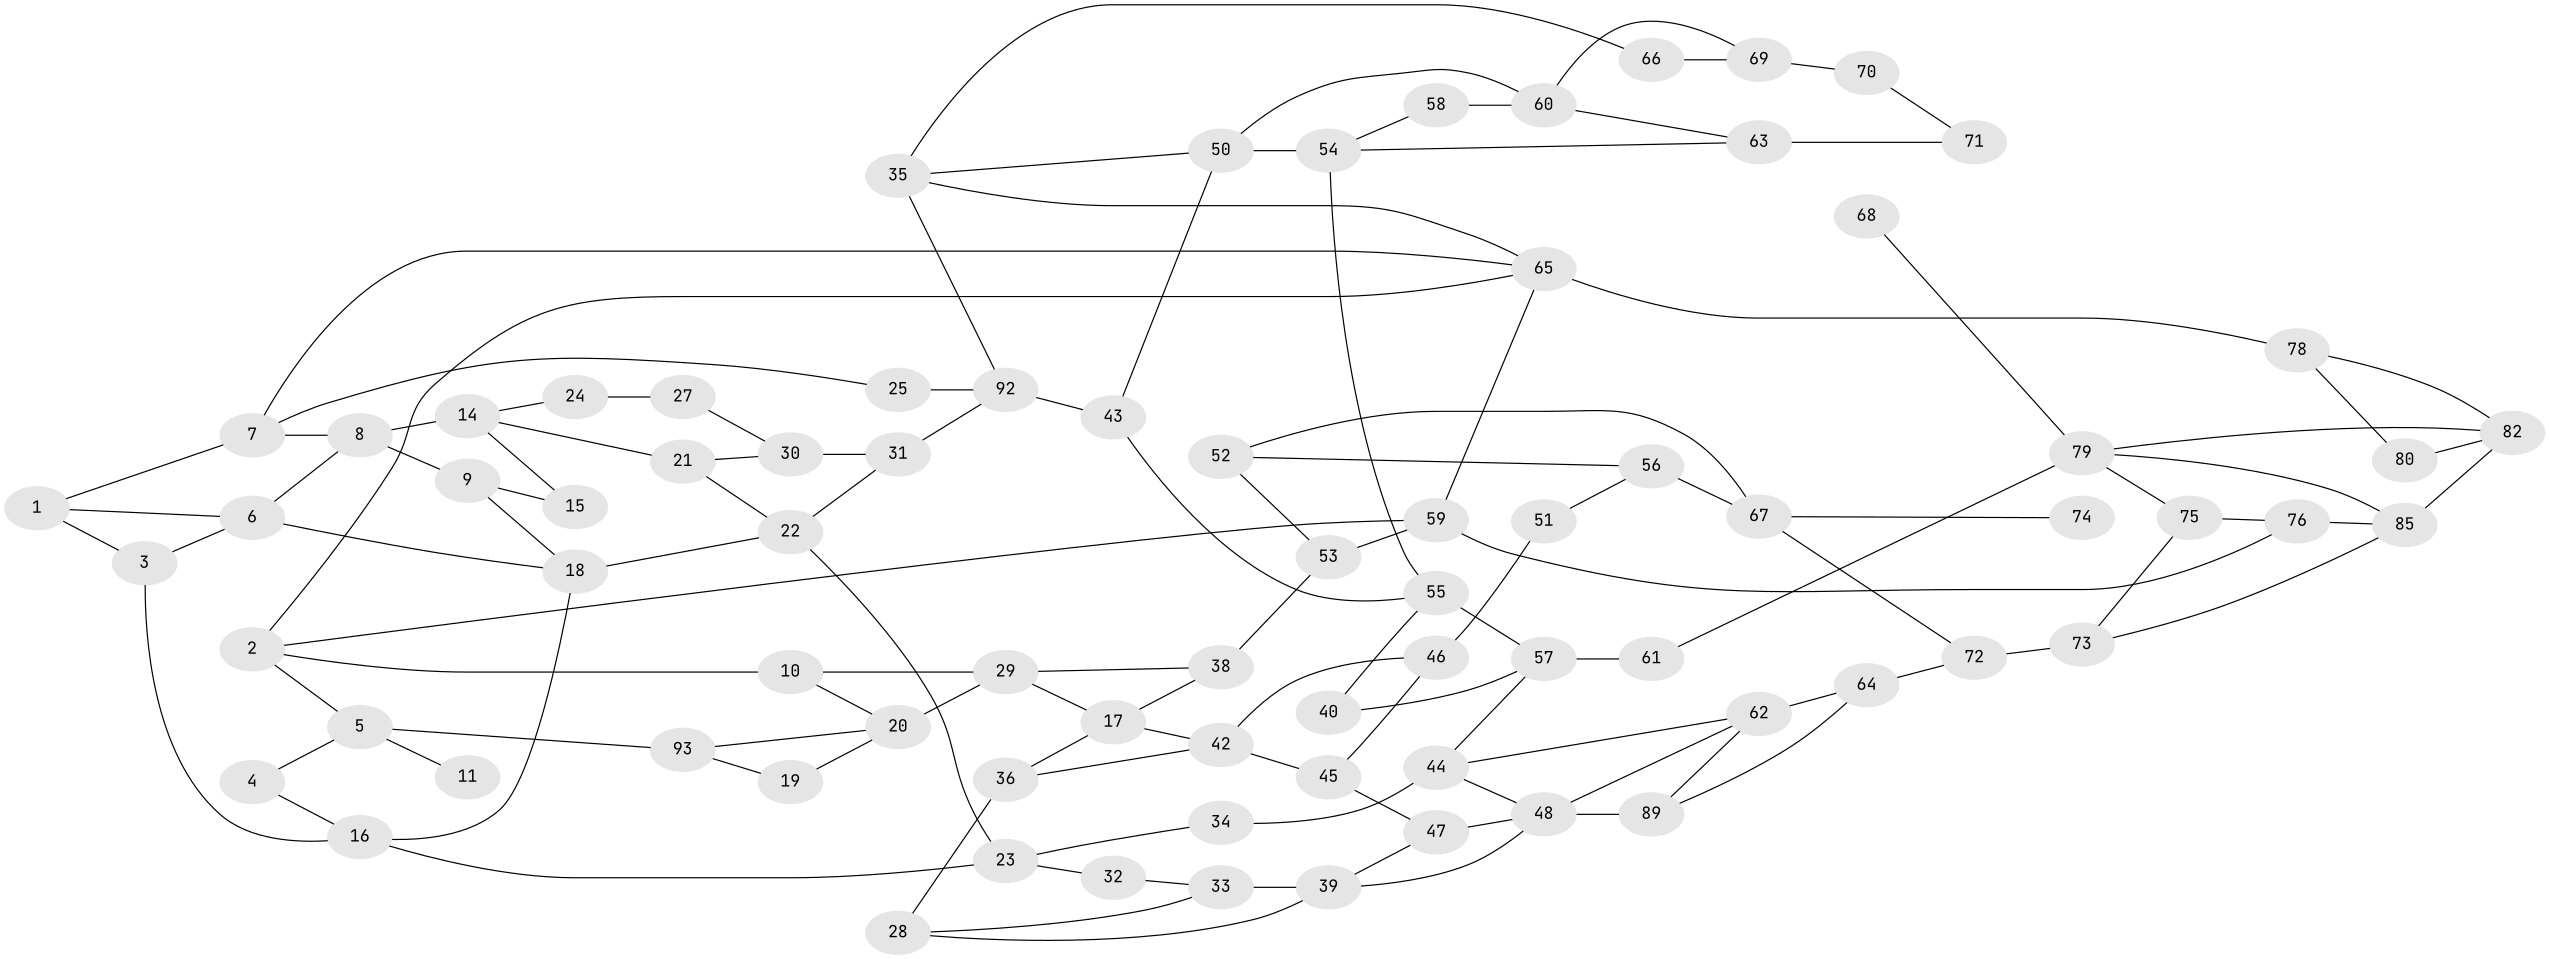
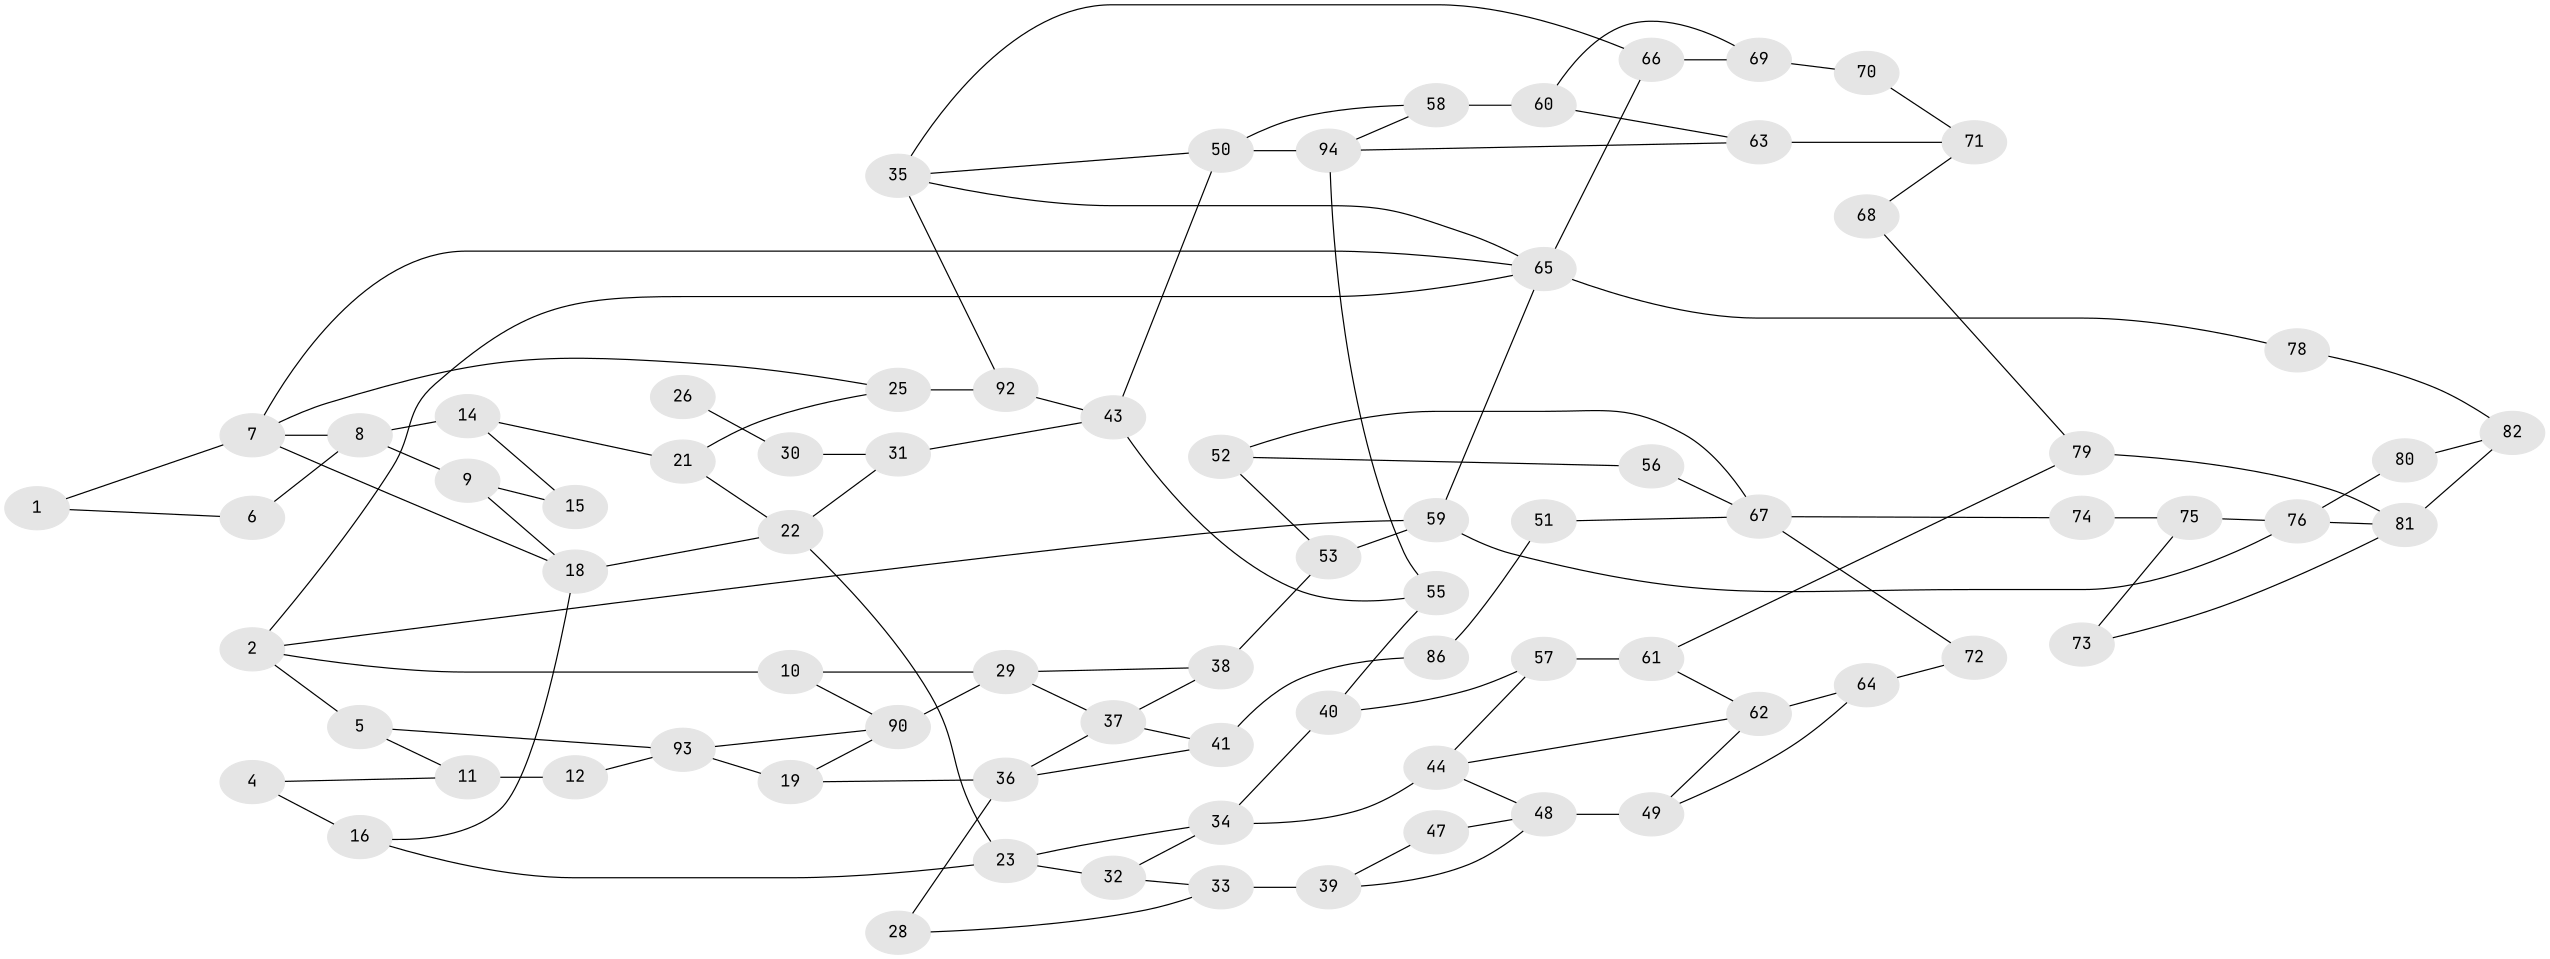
(1374, 76) -> (1323, 113)
(1329, 151) -> (1329, 151)
none -> (1598, 164)
none -> (1921, 179)
(575, 397) -> none
(683, 397) -> (683, 397)
(2351, 406) -> (2354, 489)
(952, 422) -> (1006, 436)
(2297, 431) -> none
(737, 458) -> (784, 413)
(2136, 486) -> (2136, 518)
(1598, 494) -> (1652, 519)
(2405, 525) -> (2405, 525)
(413, 549) -> (413, 504)
(145, 563) -> none
(1490, 626) -> none
(2028, 651) -> none
(1436, 658) -> (1436, 658)
(1113, 722) -> (1113, 722)
(898, 727) -> (898, 727)
(1221, 745) -> (1221, 745)
(306, 755) -> (360, 780)
(1651, 764) -> (1705, 686)
none -> (1275, 768)
none -> (575, 777)
(1329, 777) -> none
none -> (898, 781)
(1651, 814) -> (1651, 814)
none -> (1167, 850)
(1119, 938) -> none
